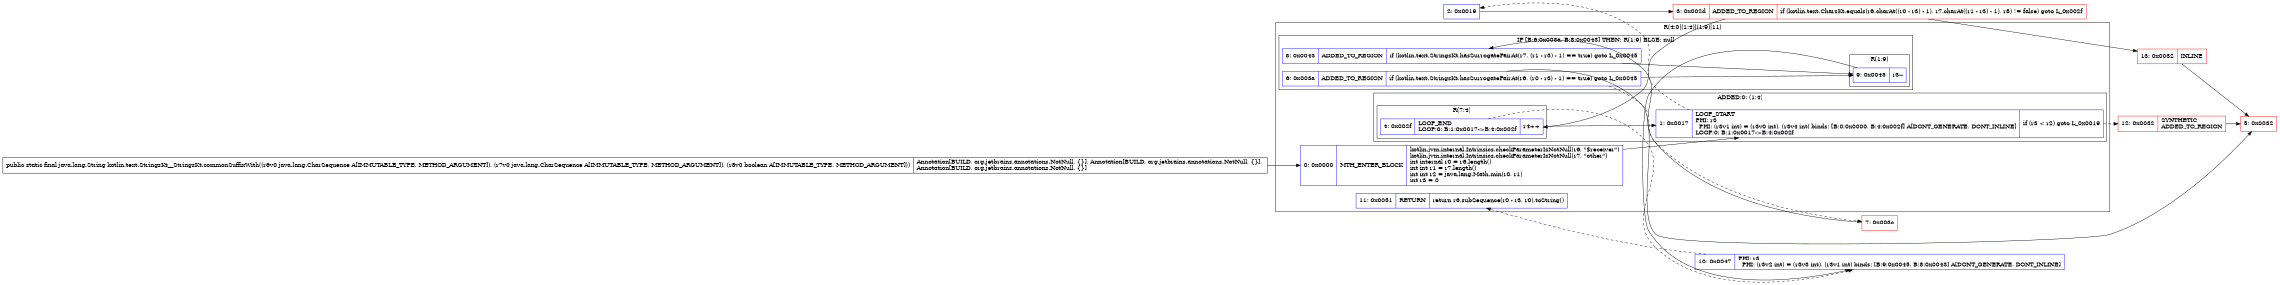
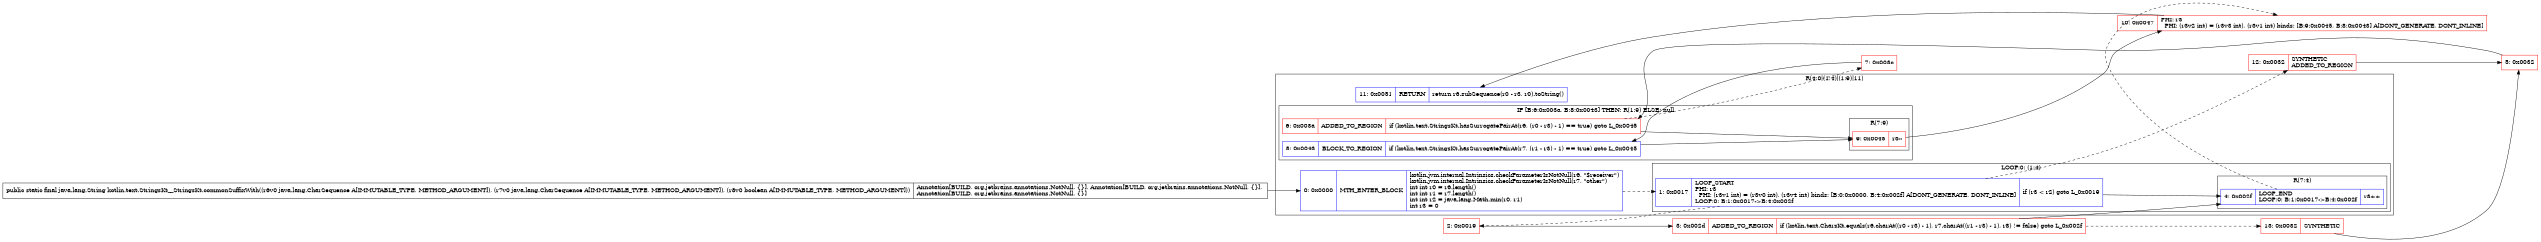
(1462, 12) -> (1462, 226)
(2031, 35) -> (2171, 226)
(1352, 56) -> (1352, 149)
(2192, 56) -> (2322, 226)
(1880, 60) -> (1879, 123)
(1880, 75) -> (1879, 139)
(1462, 79) -> (1462, 126)
(1740, 98) -> (2021, 168)
(1597, 126) -> (2160, 195)
(1532, 127) -> (2372, 197)
(1676, 144) -> (1637, 191)
(1451, 162) -> (1443, 188)
(1597, 237) -> (1820, 19)
(1831, 244) -> (2044, 49)
(1880, 262) -> (2302, 23)
